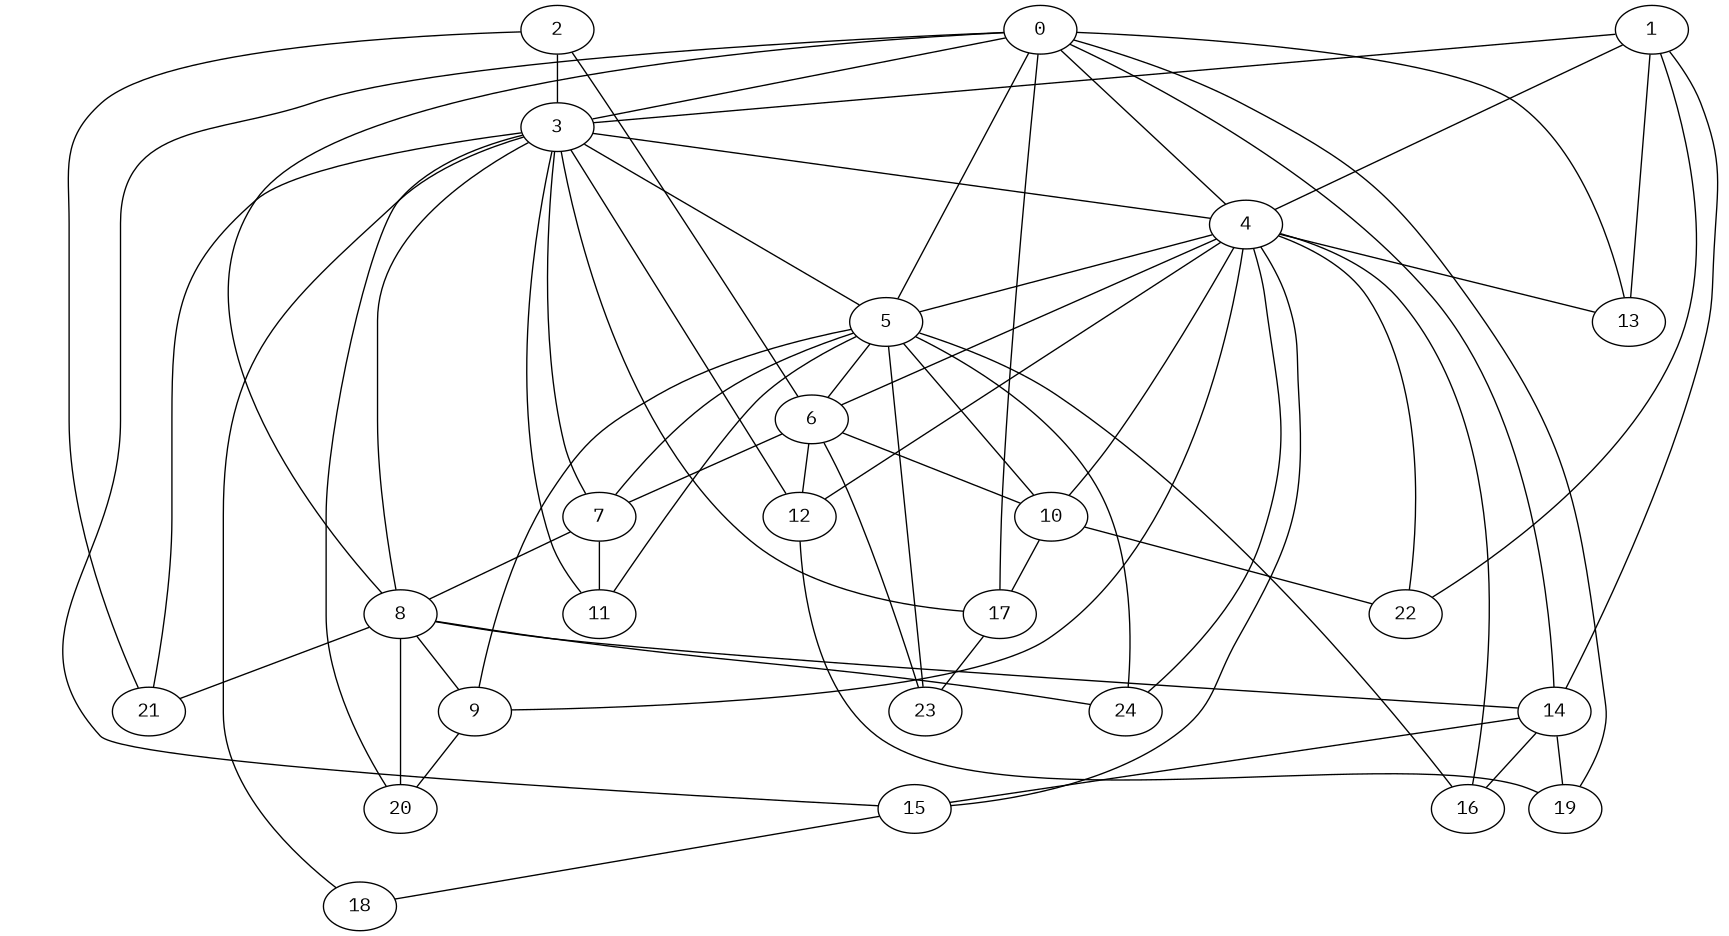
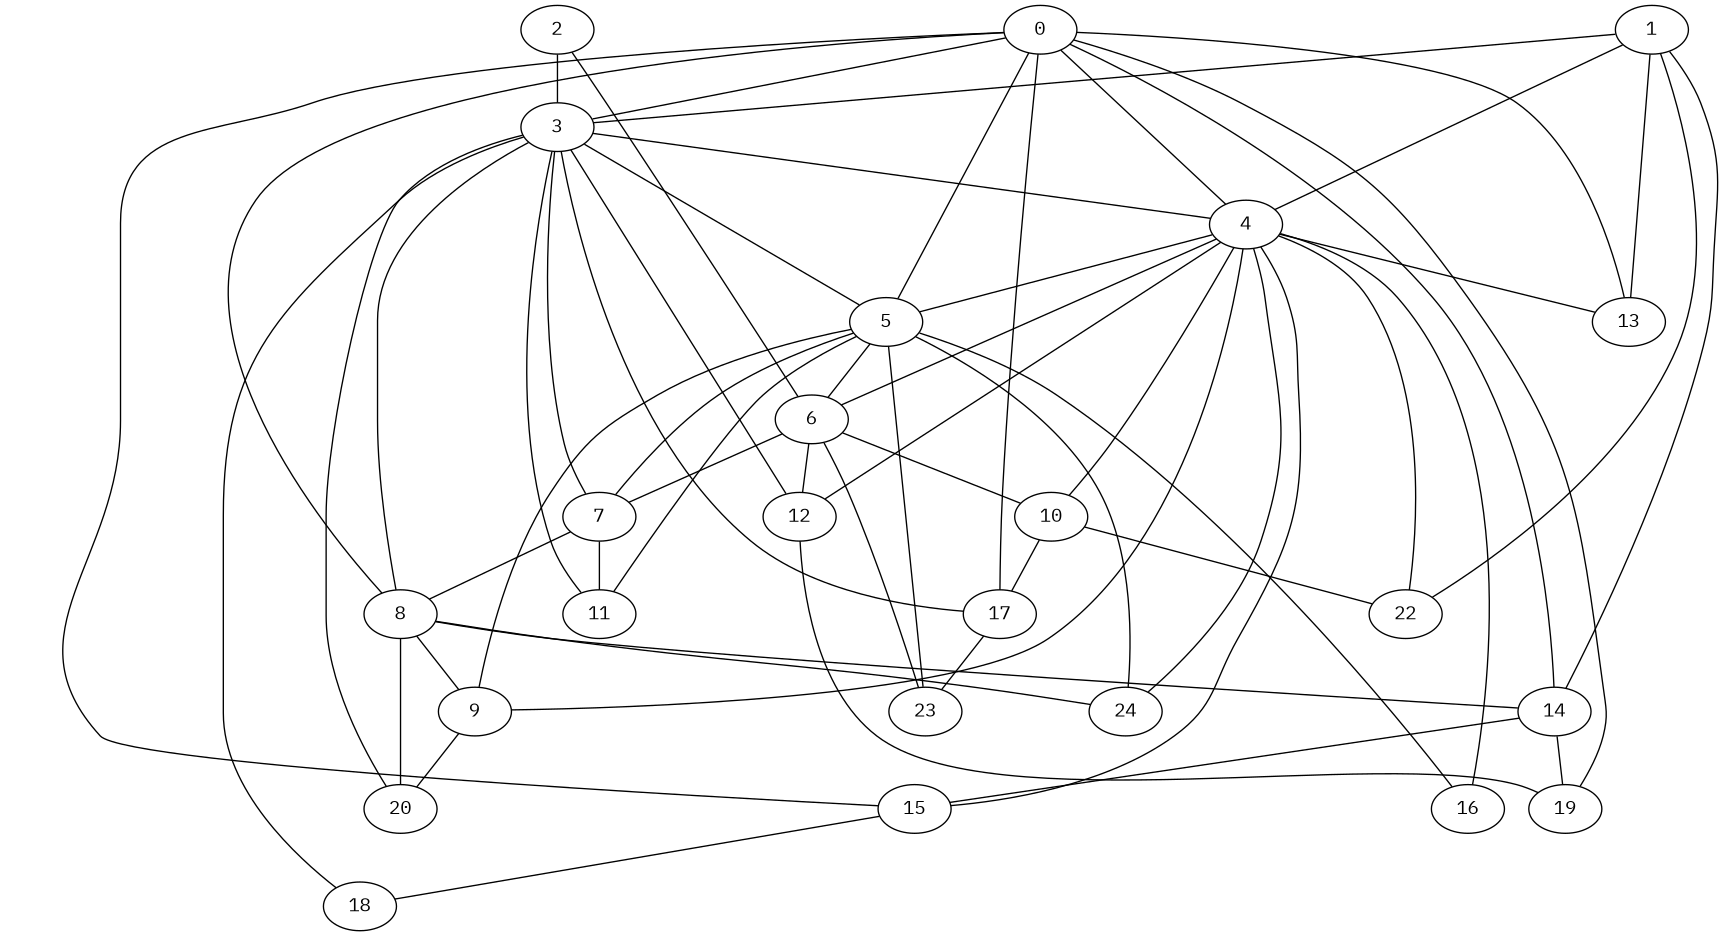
(969, 419) -> none
(149, 712) -> none
(1511, 760) -> none
